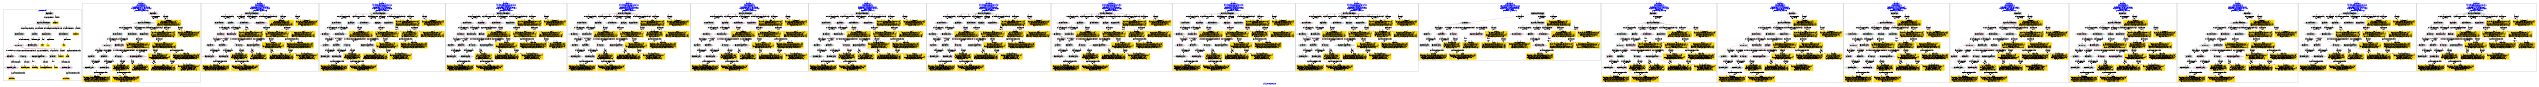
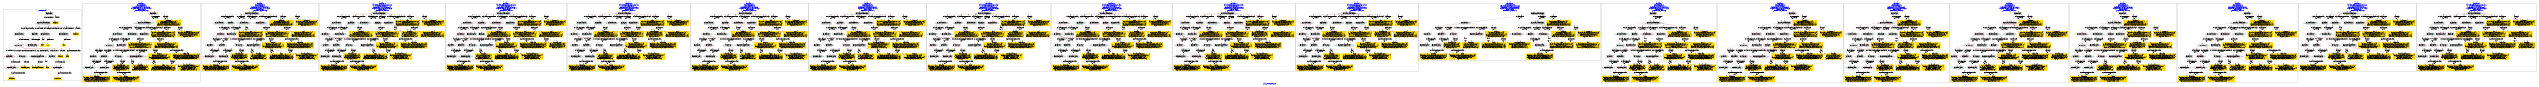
(35, 68) -> none
